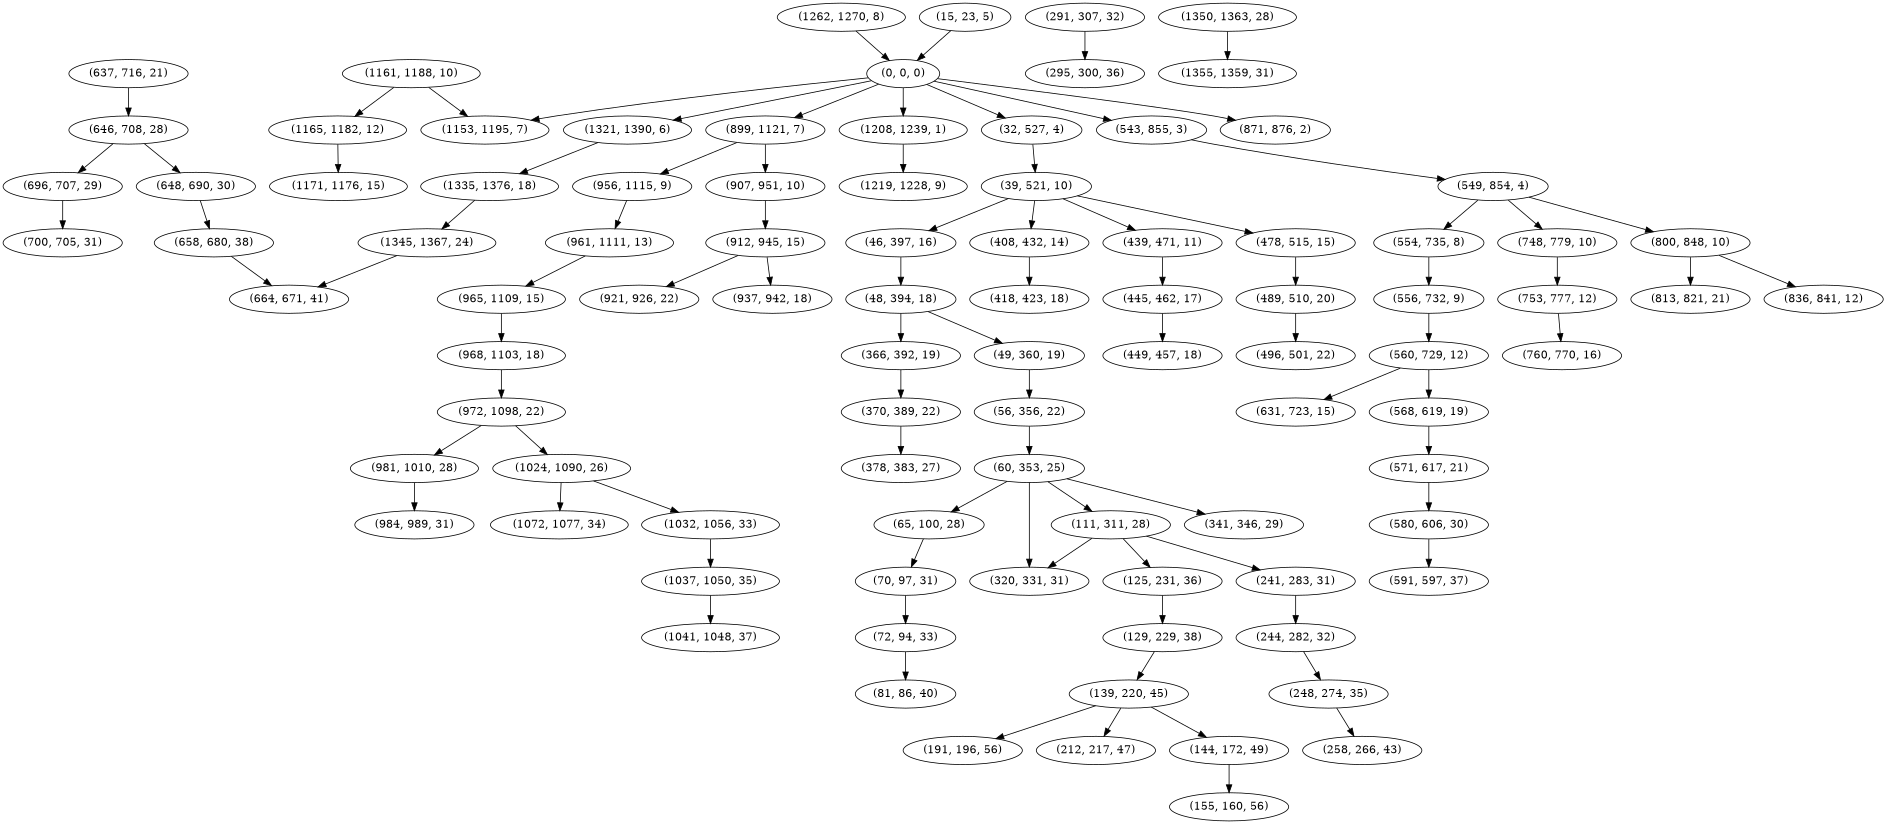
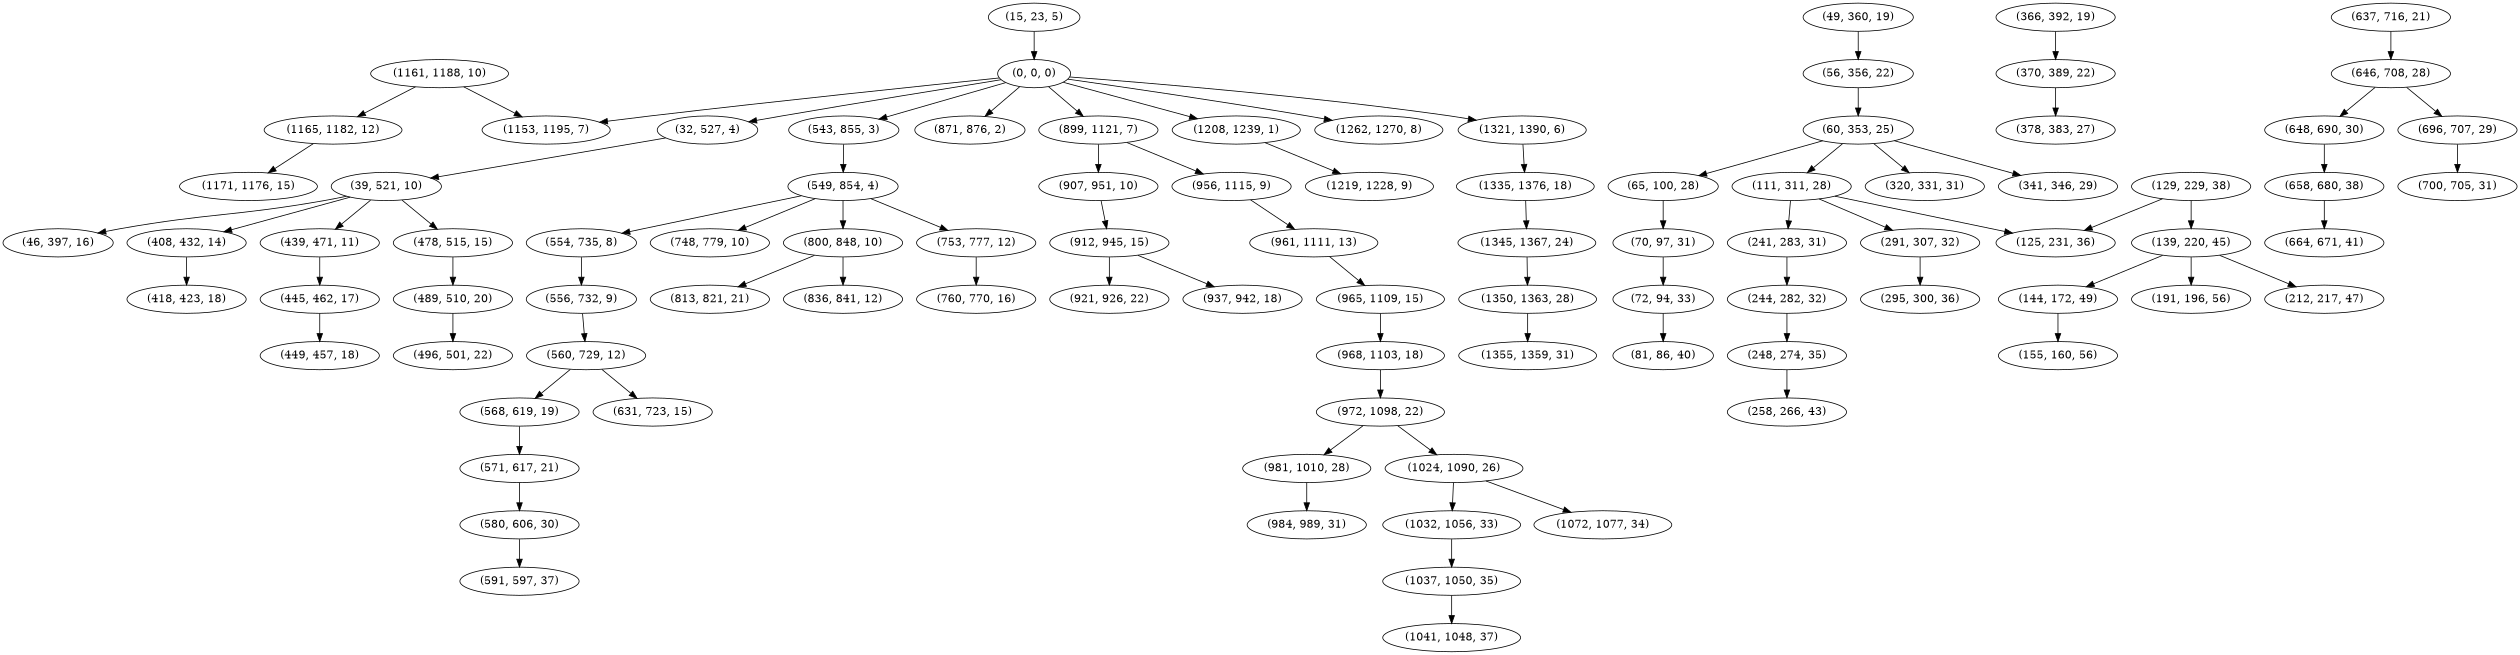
(870, 43) -> (1196, 98)
(1557, 267) -> (906, 213)
(361, 270) -> (1527, 267)
(901, 299) -> none
(1073, 551) -> (1852, 213)
(1162, 606) -> (2127, 213)
